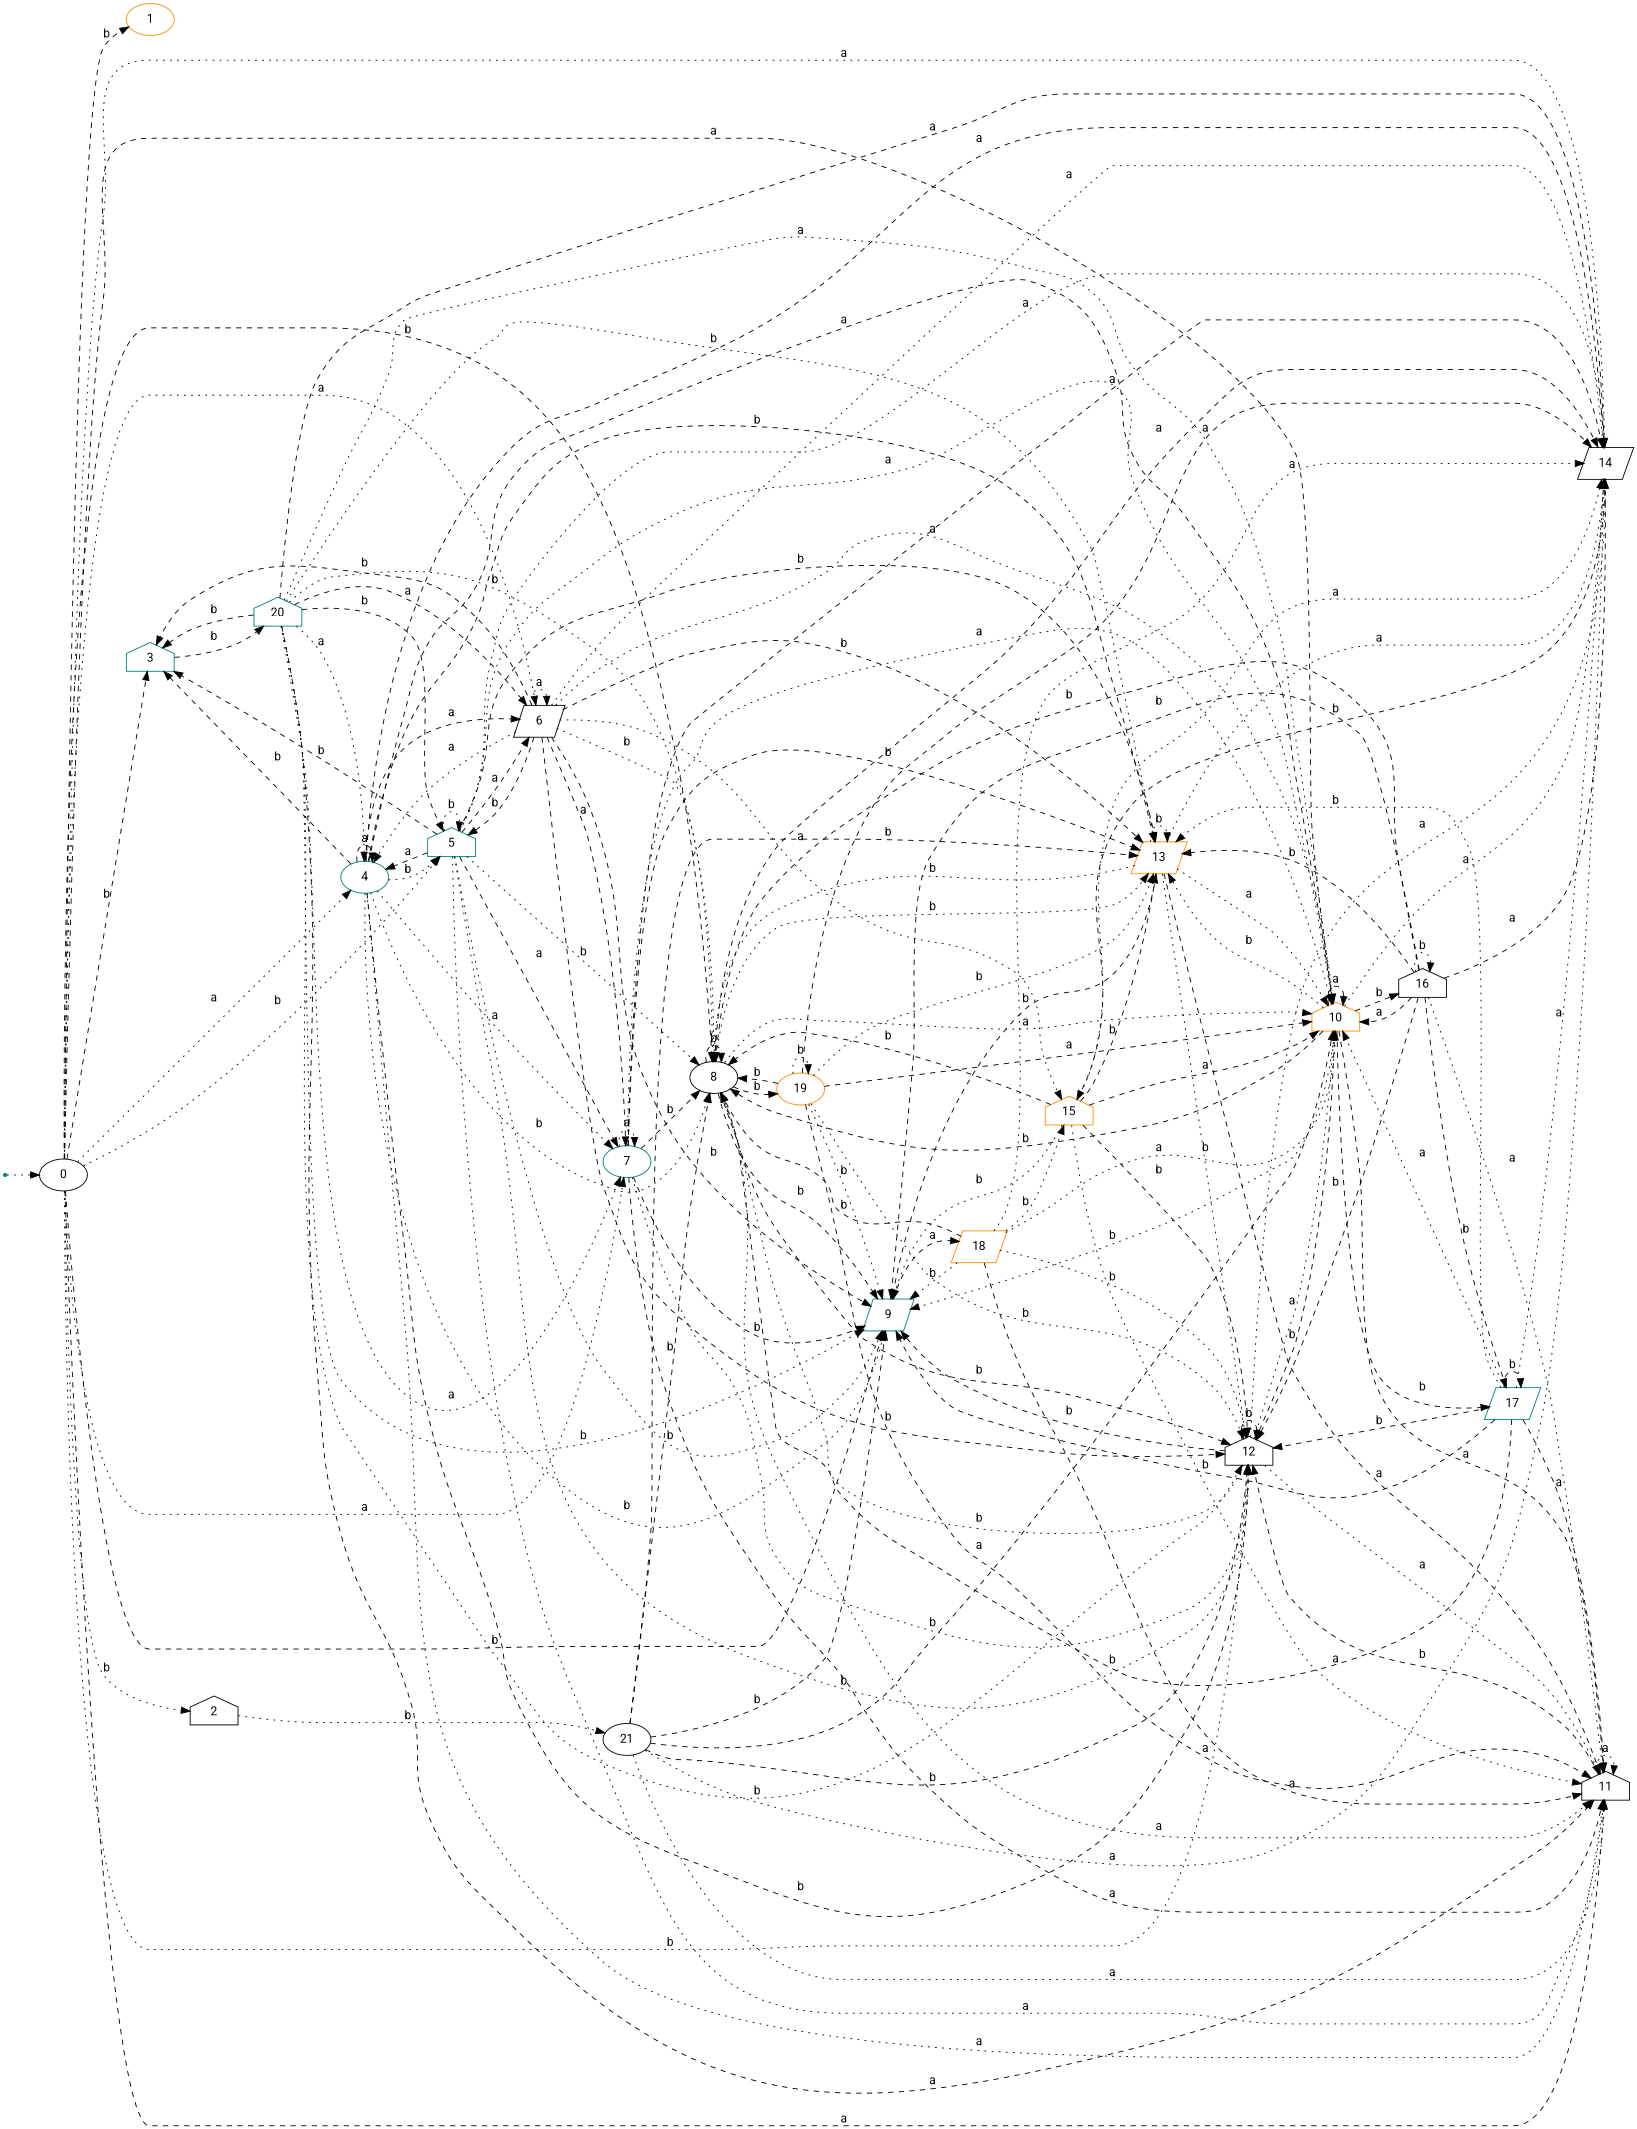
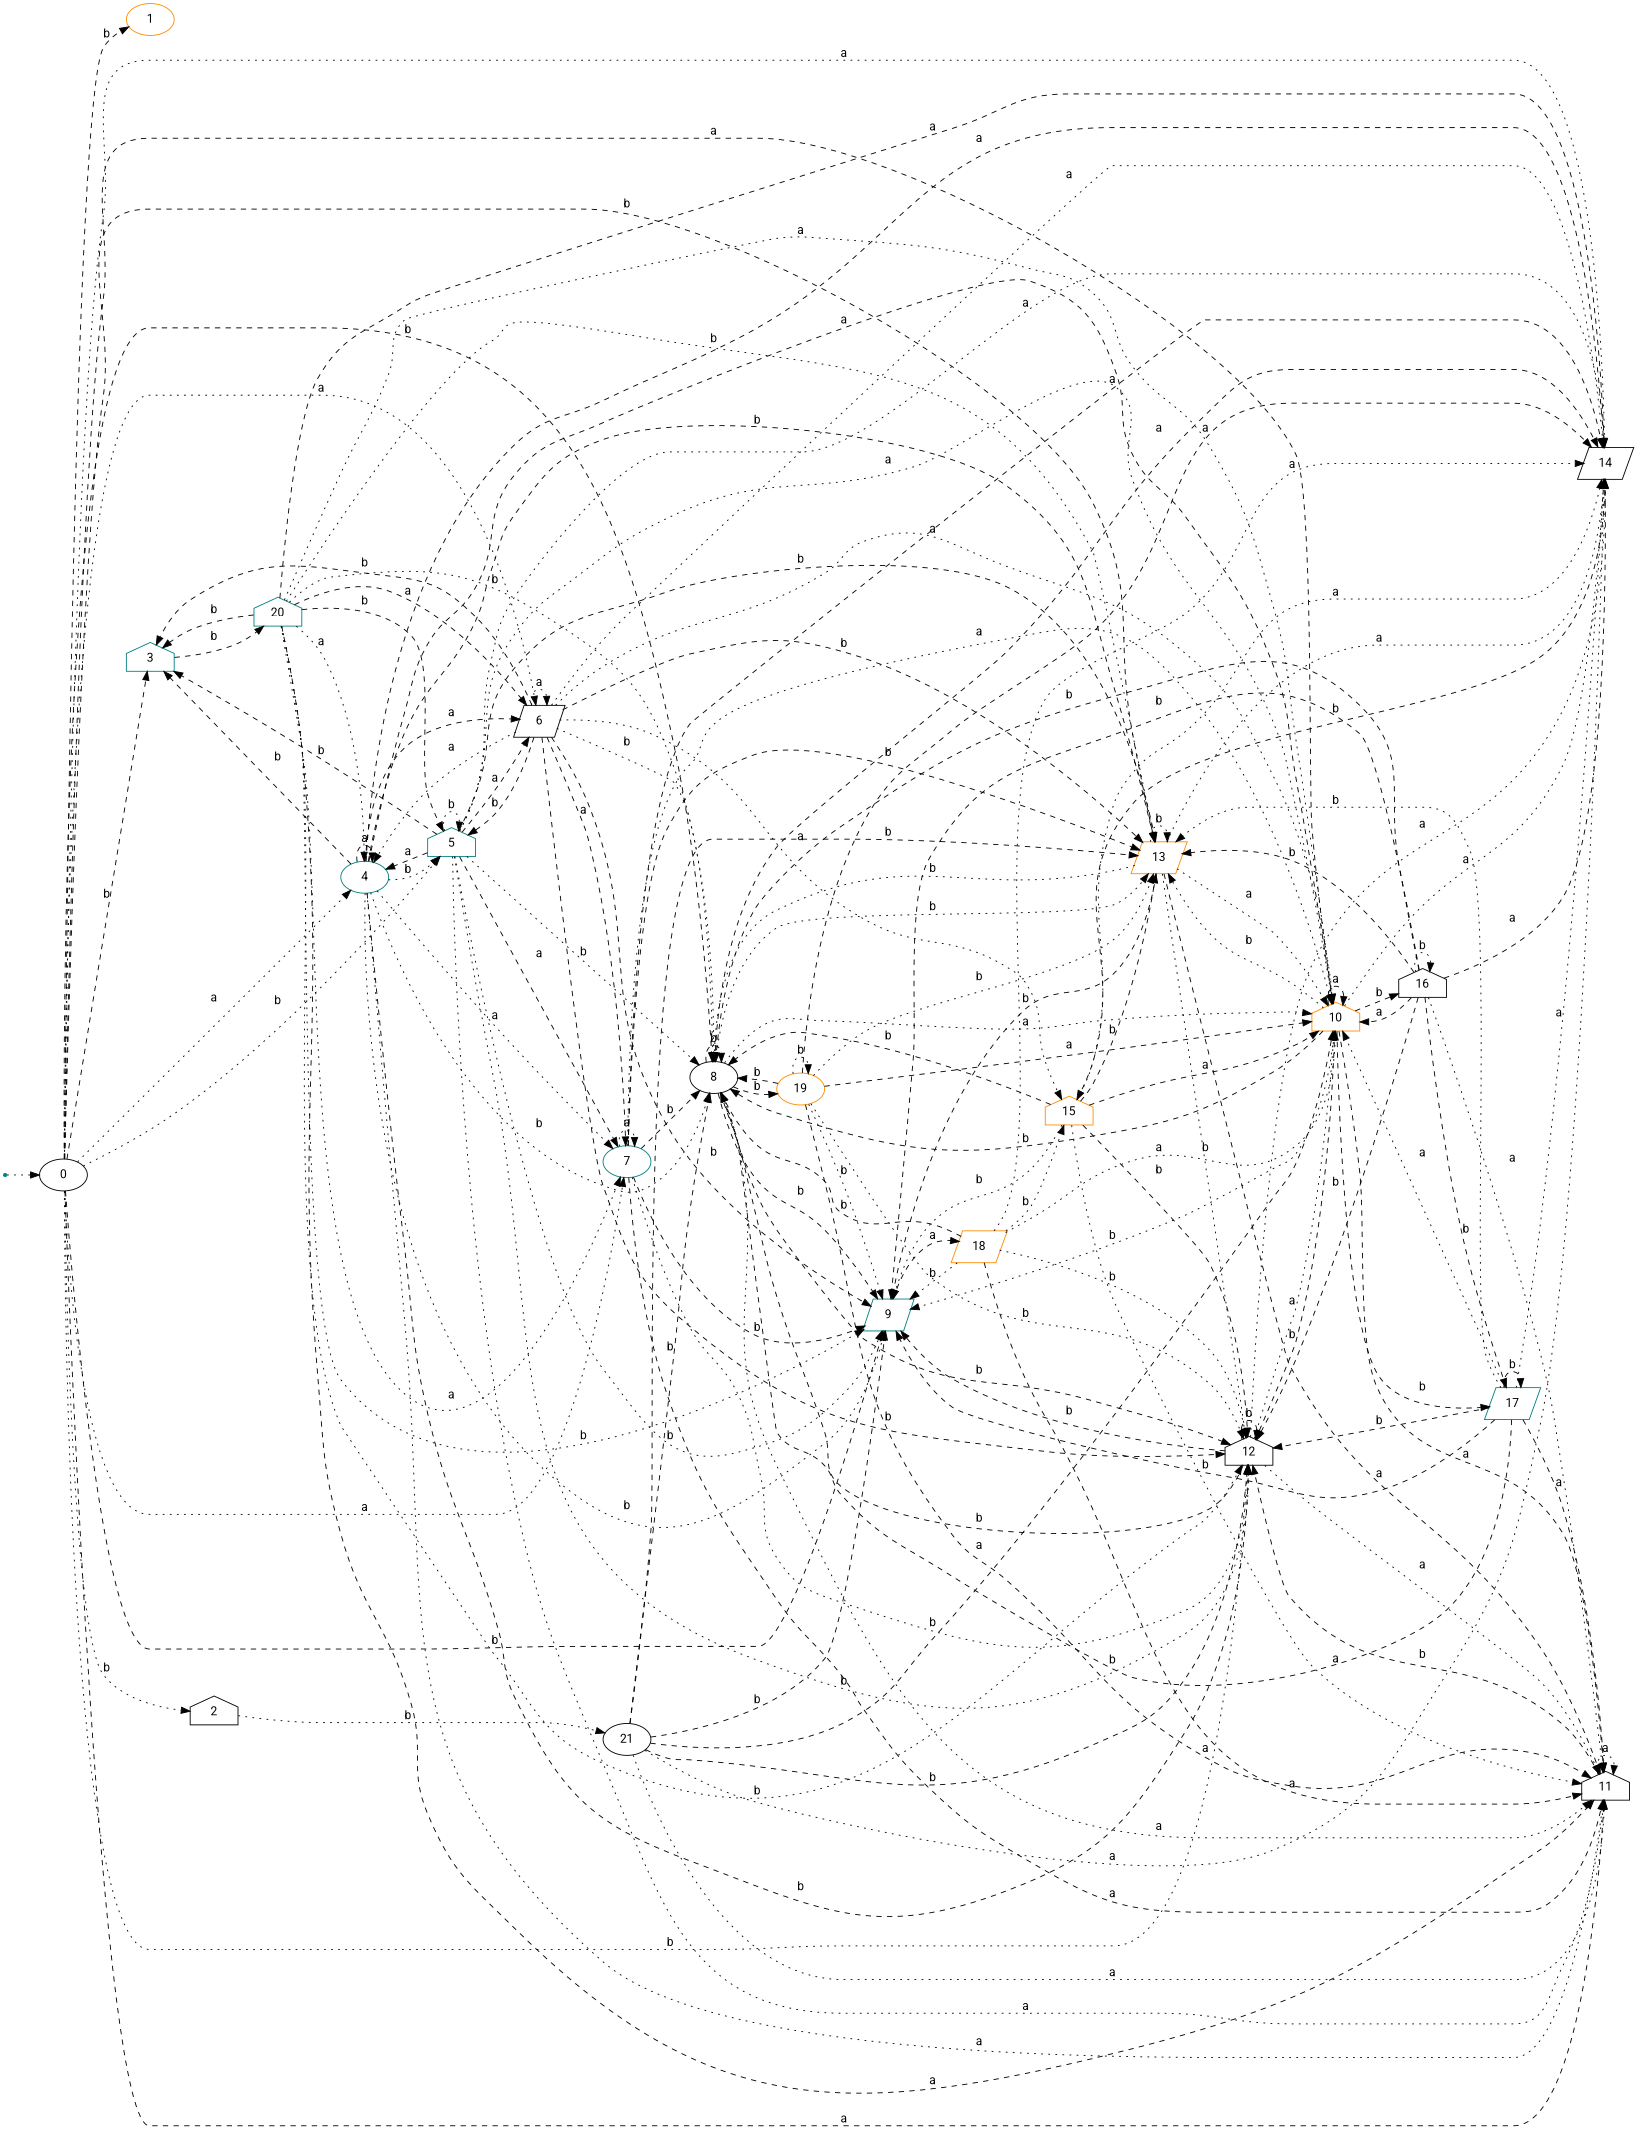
none -> (345, 209)
(855, 1494) -> (855, 1494)
